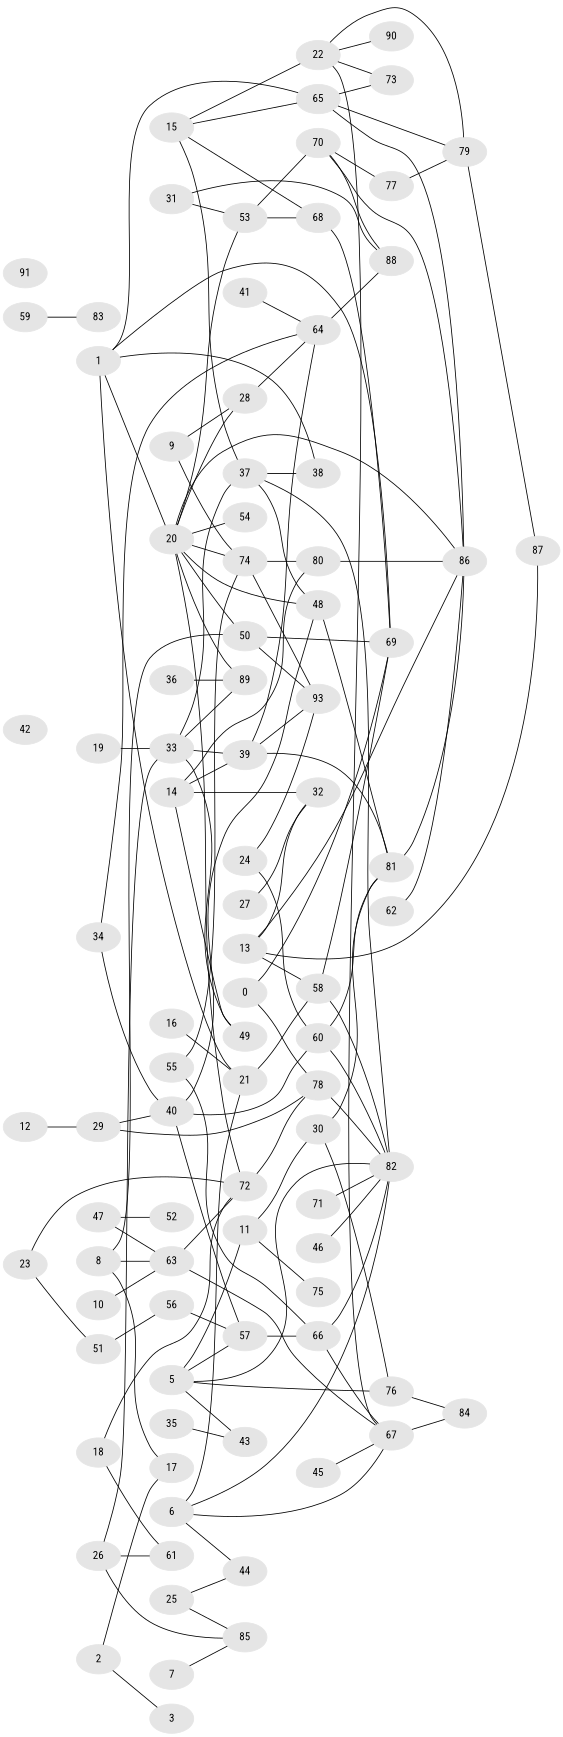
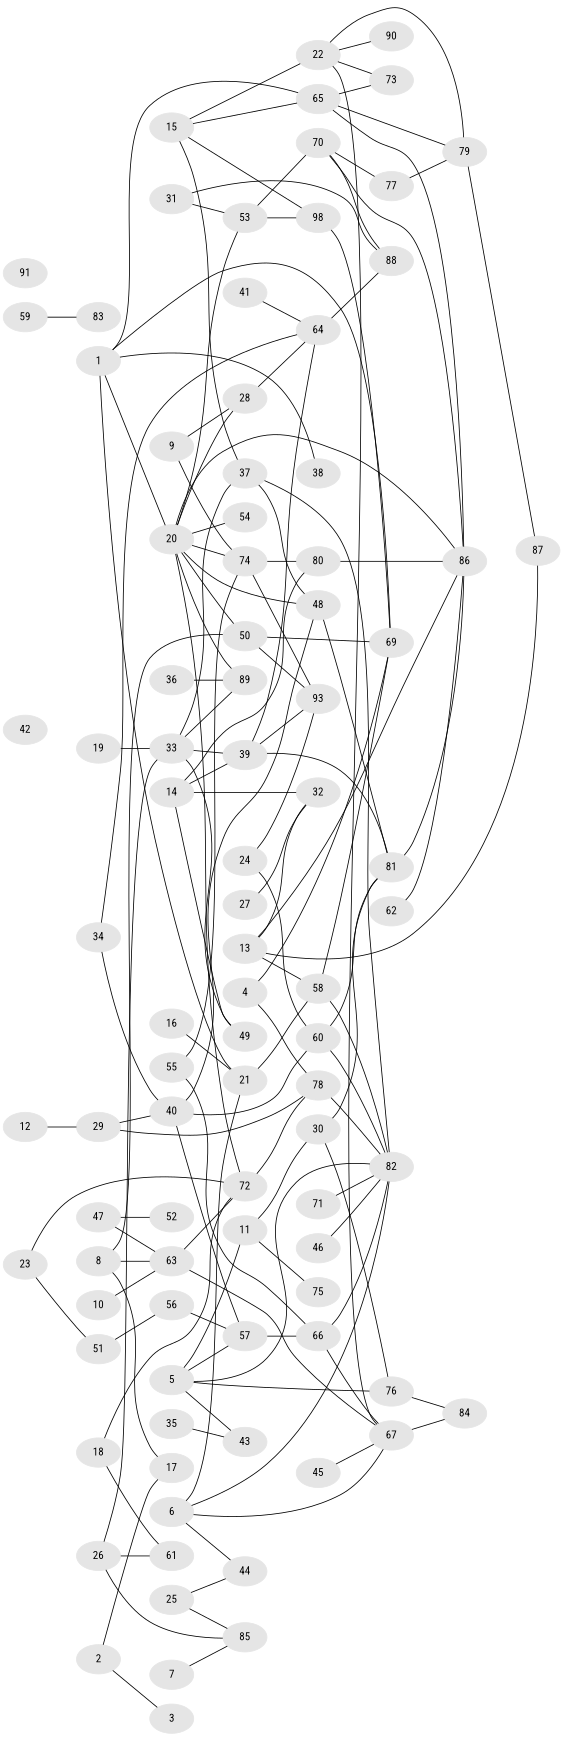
(318, 218) -> (318, 218)
(282, 473) -> none
(245, 993) -> (245, 993)
